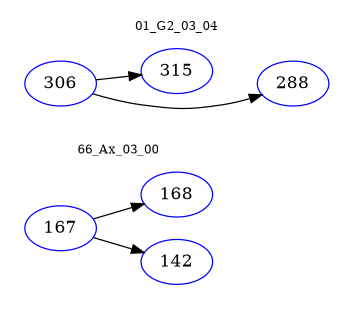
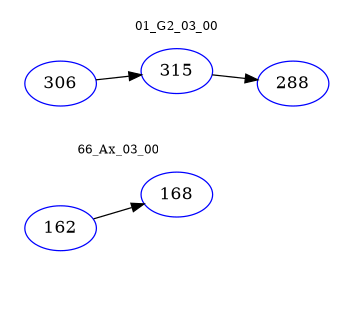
(177, 27) -> (177, 27)
(171, 108) -> (229, 77)
(61, 228) -> (61, 228)
(177, 262) -> none
